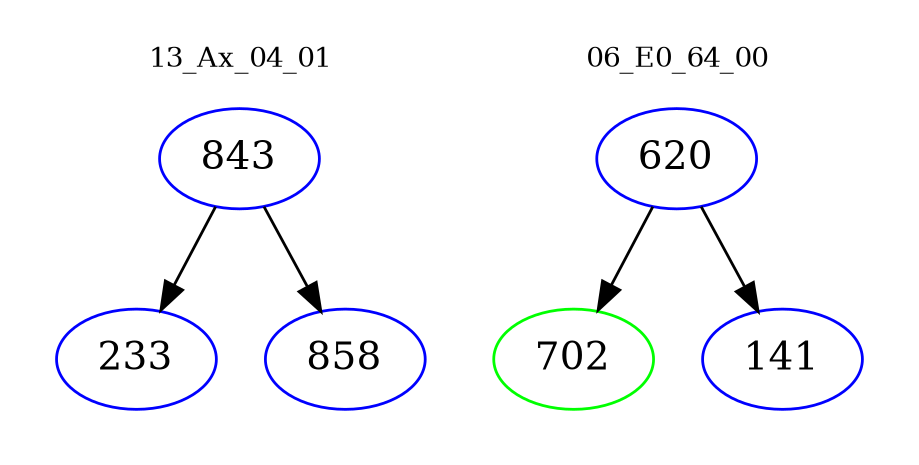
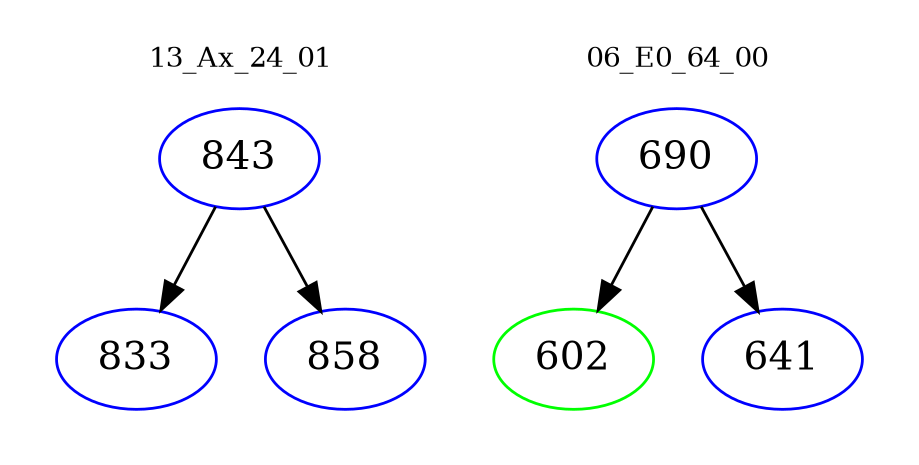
(241, 60) -> (241, 60)
(677, 159) -> (677, 159)
(136, 359) -> (136, 359)
(574, 359) -> (574, 359)
(783, 359) -> (783, 359)
